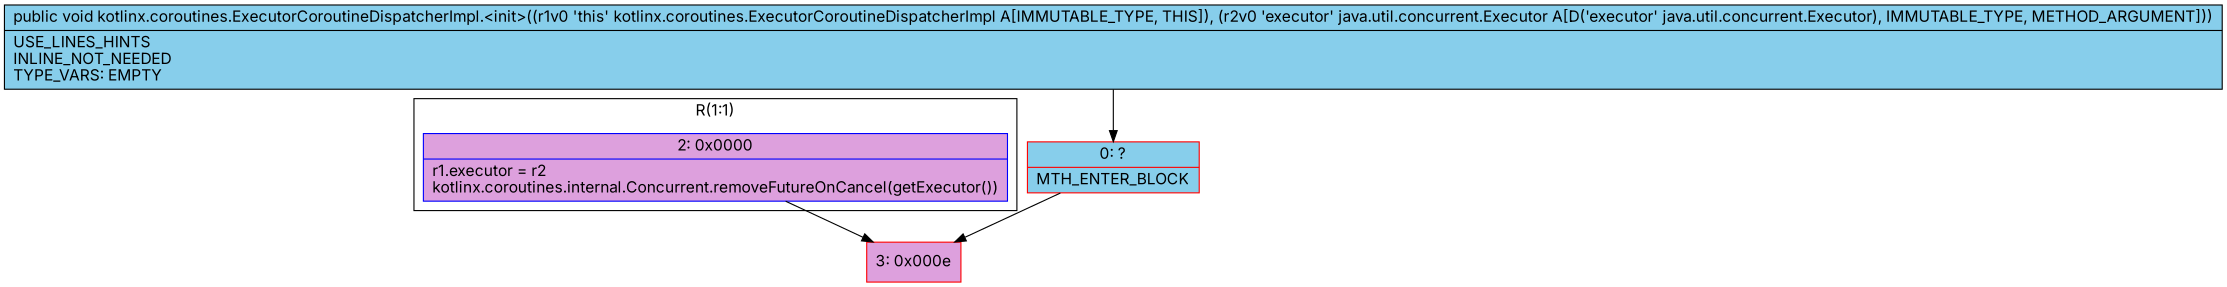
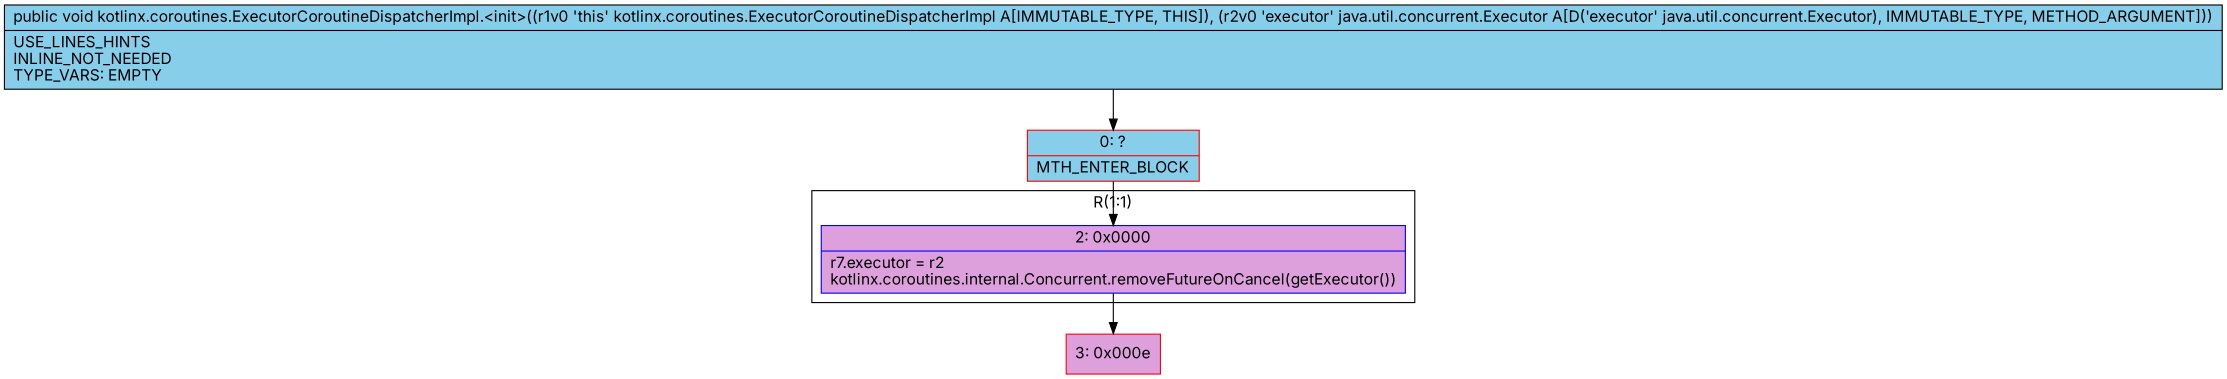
(489, 171) -> (887, 263)
(1008, 217) -> (1113, 198)
